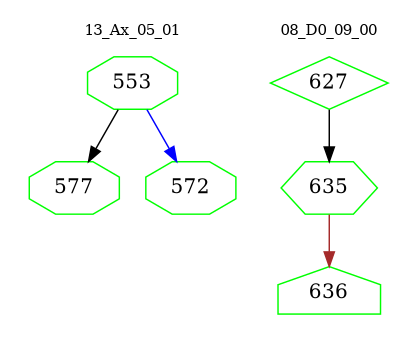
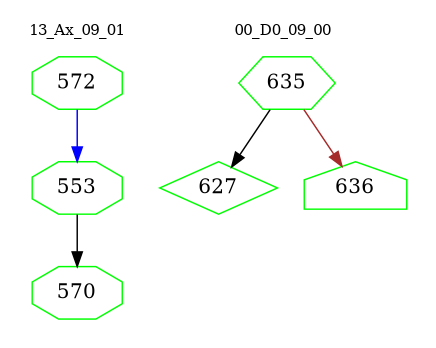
(133, 31) -> (77, 31)
(329, 31) -> (283, 31)
(329, 128) -> (255, 132)
(158, 129) -> (77, 128)
(74, 188) -> (77, 293)
